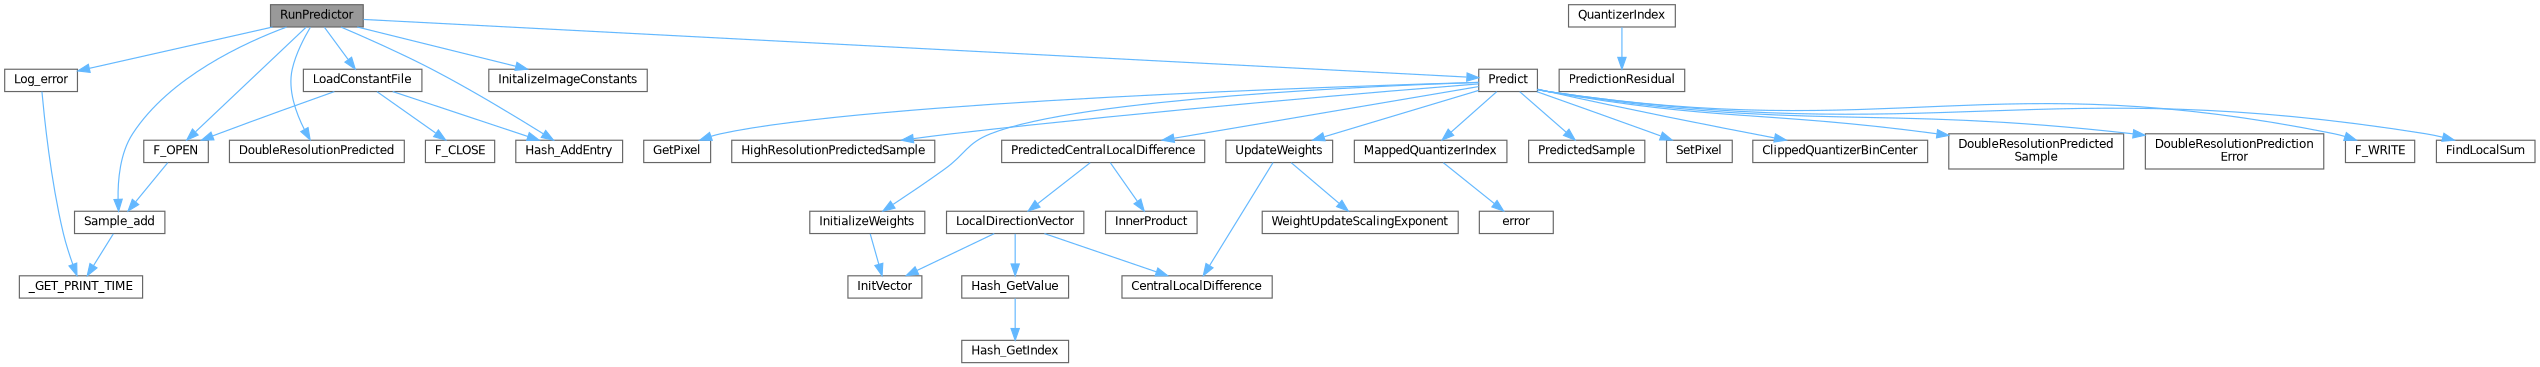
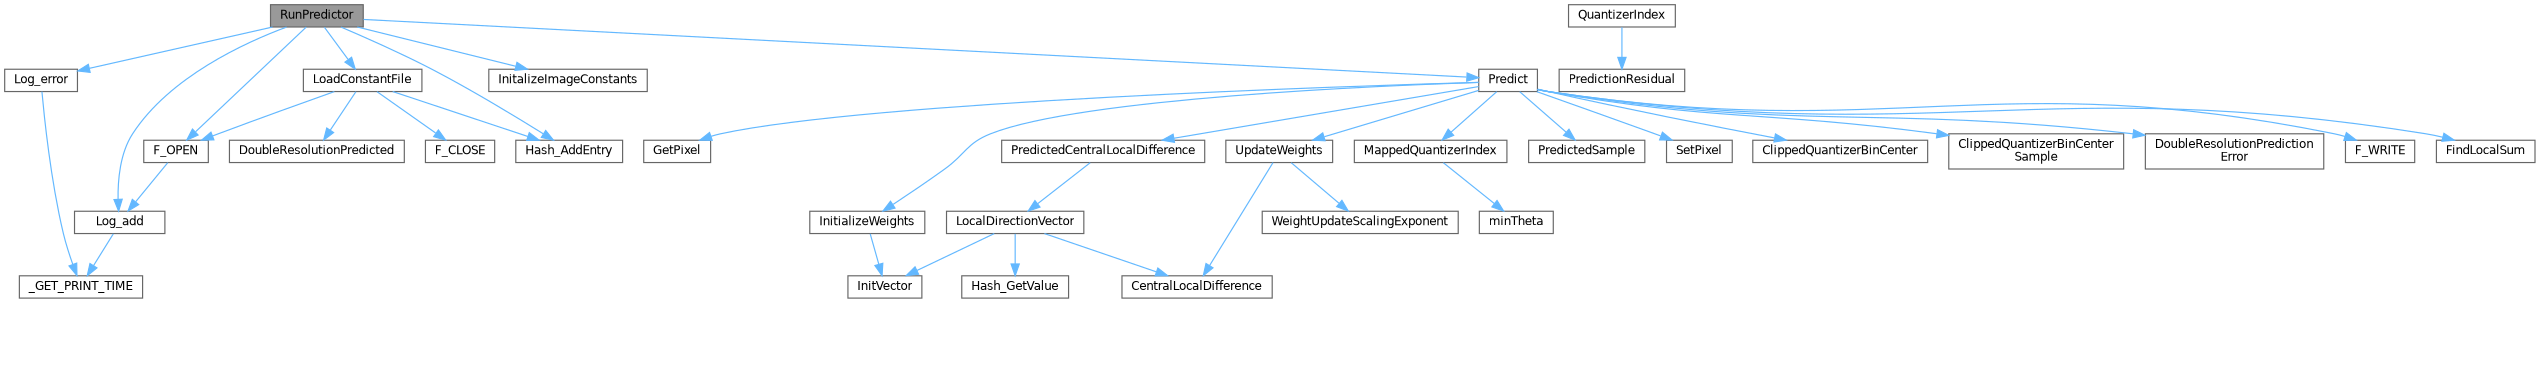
(291, 78) -> (343, 111)
(833, 151) -> none
(2036, 151) -> (2036, 151)
(120, 222) -> (120, 222)
(1151, 222) -> none
(1516, 222) -> (1516, 222)
(1015, 351) -> none
